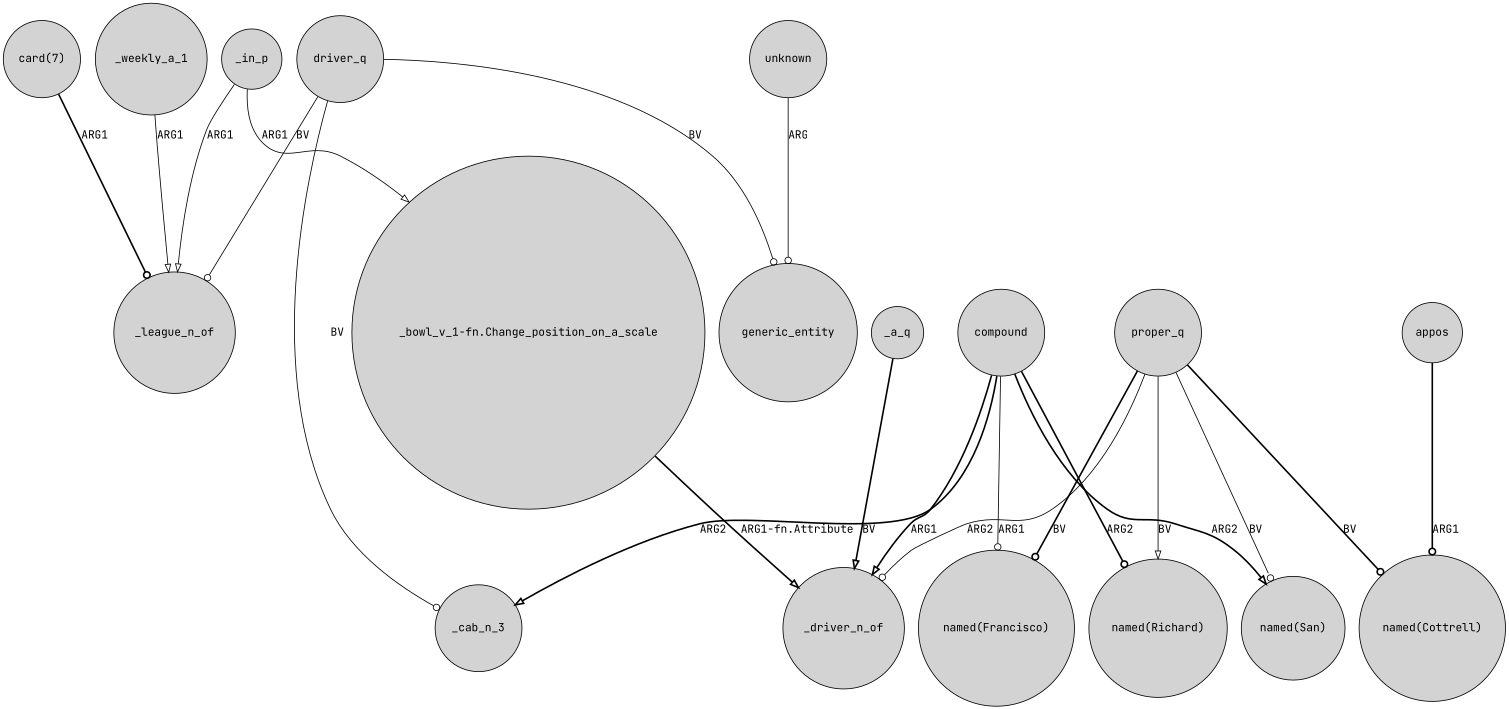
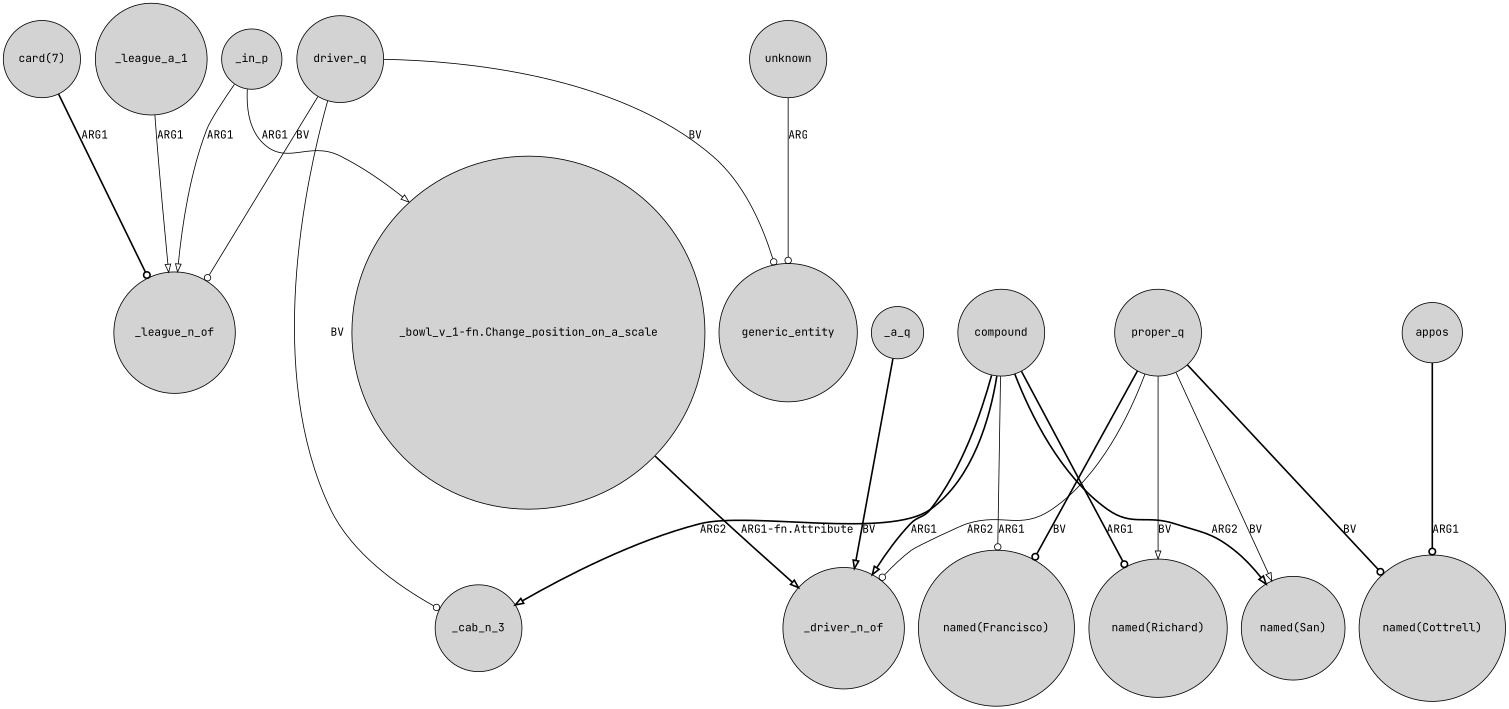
(151, 59) -> (151, 59)
(1222, 473) -> (1222, 473)
(1120, 530) -> (1120, 530)
